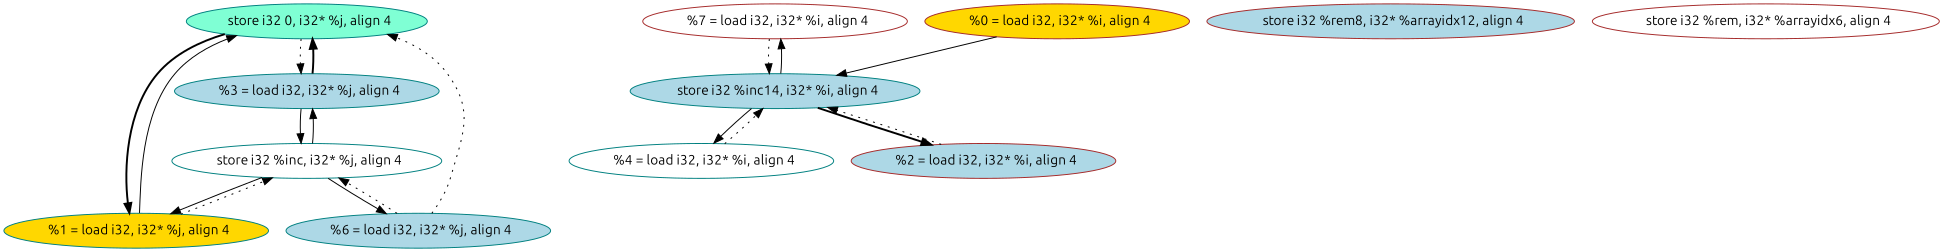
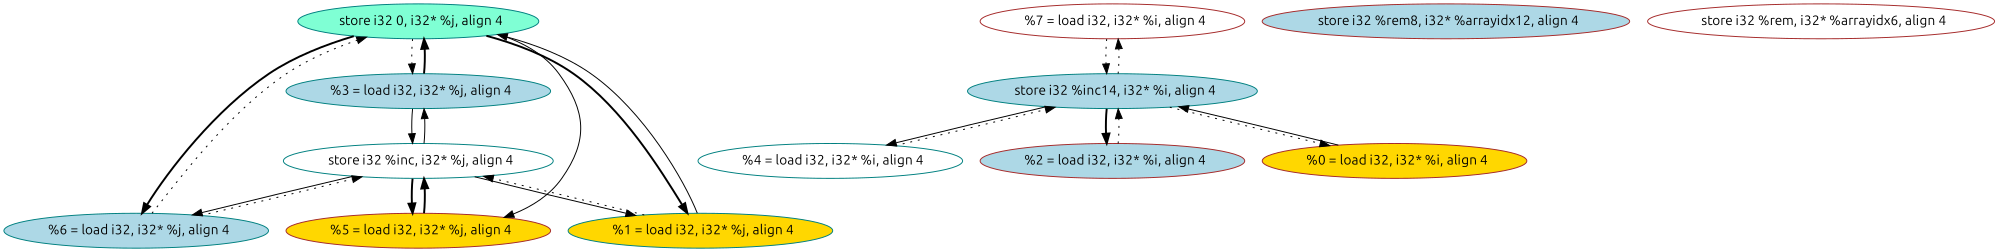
(782, 61) -> (1119, 61)
none -> (235, 101)
none -> (1245, 126)
none -> (418, 231)
